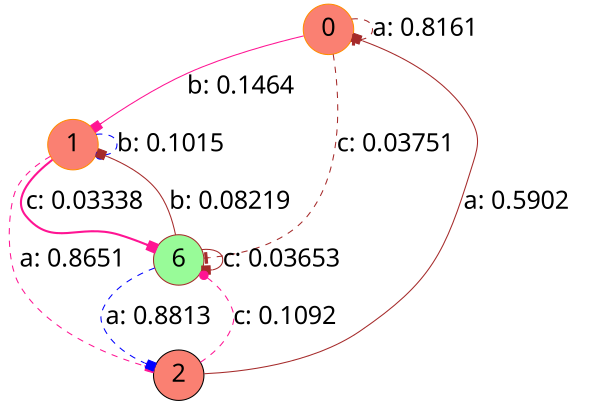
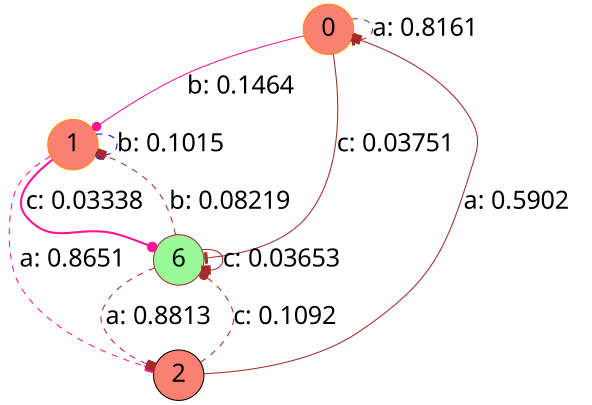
(197, 69) -> (197, 69)
(153, 186) -> (153, 186)
(322, 191) -> (322, 191)
(51, 232) -> (51, 232)
(102, 312) -> (102, 312)
(233, 322) -> (233, 322)
